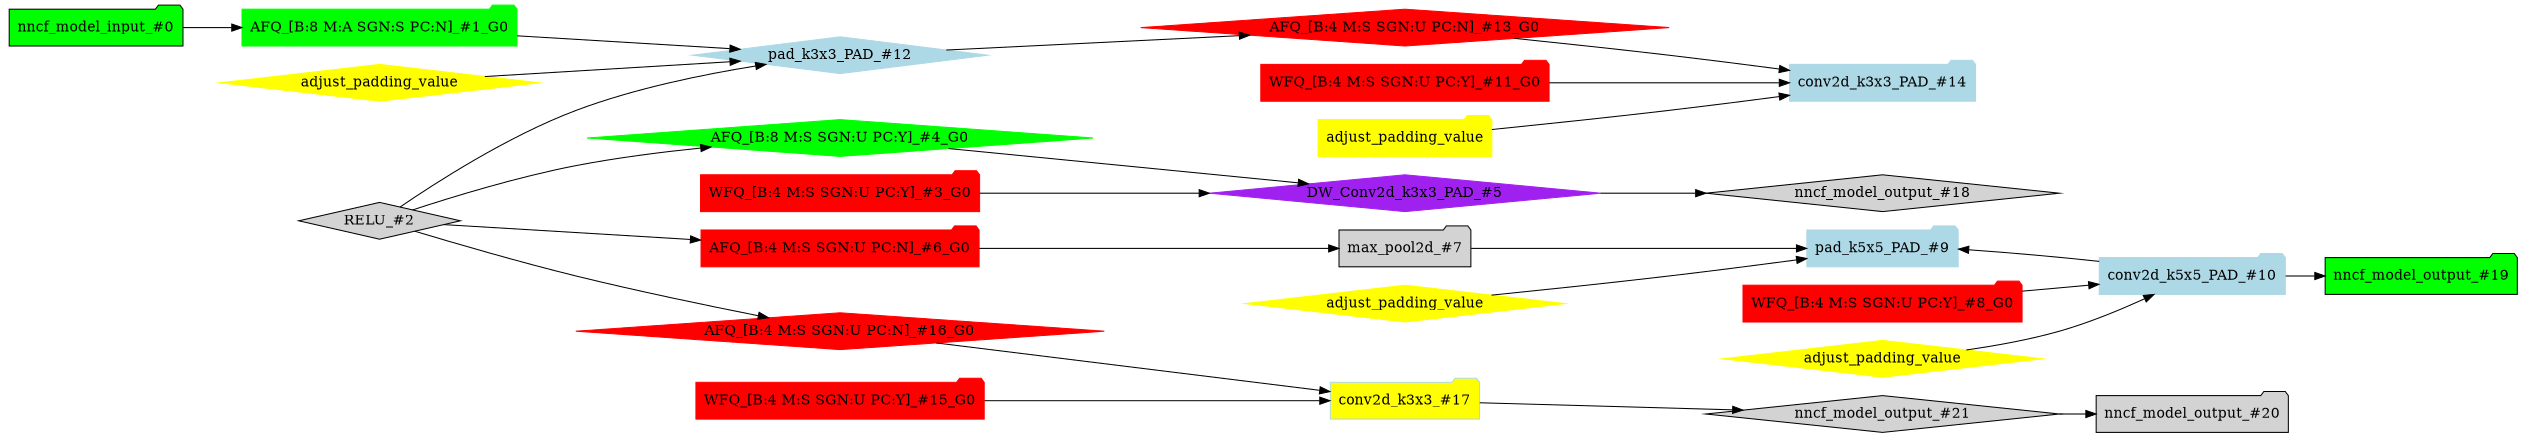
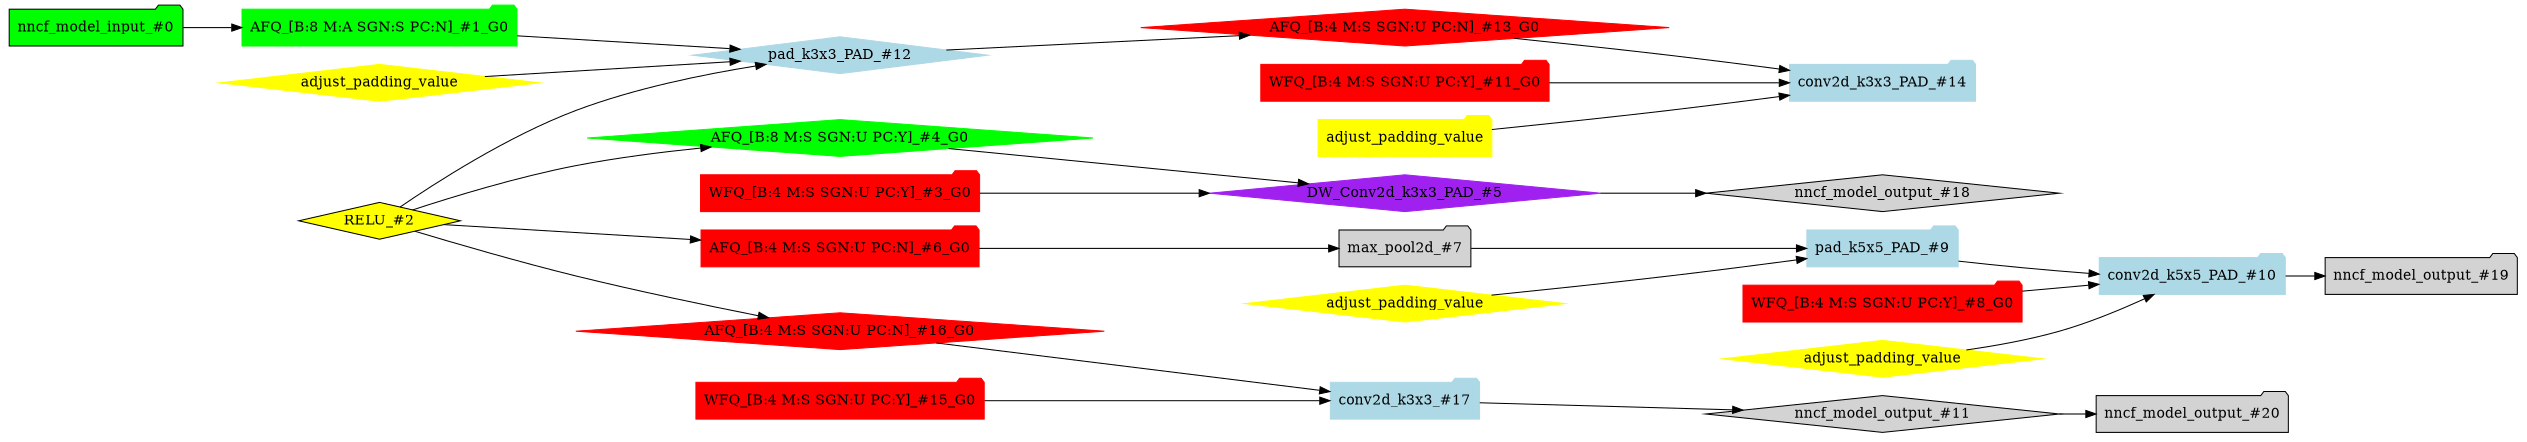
(380, 221) -> (380, 221)
(2034, 255) -> (2024, 268)
(2421, 276) -> (2421, 276)
(1405, 401) -> (1405, 401)
(1883, 414) -> (1883, 414)
